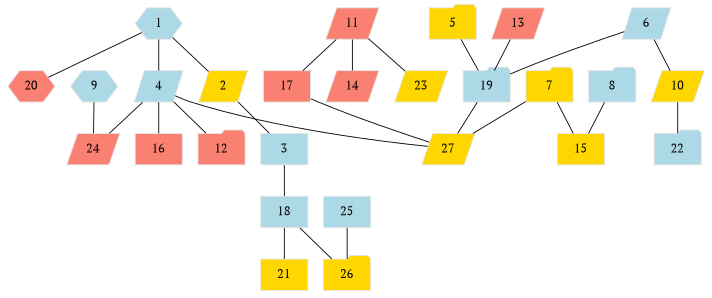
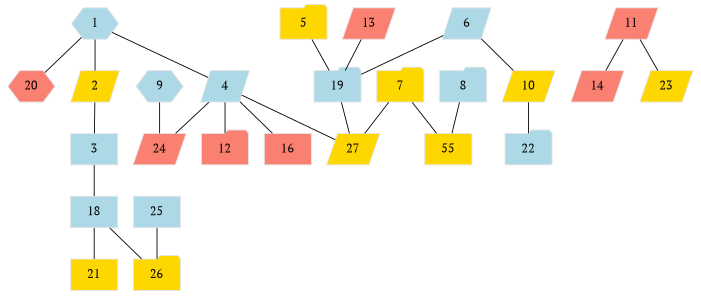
(287, 86) -> none
(581, 149) -> (448, 149)
